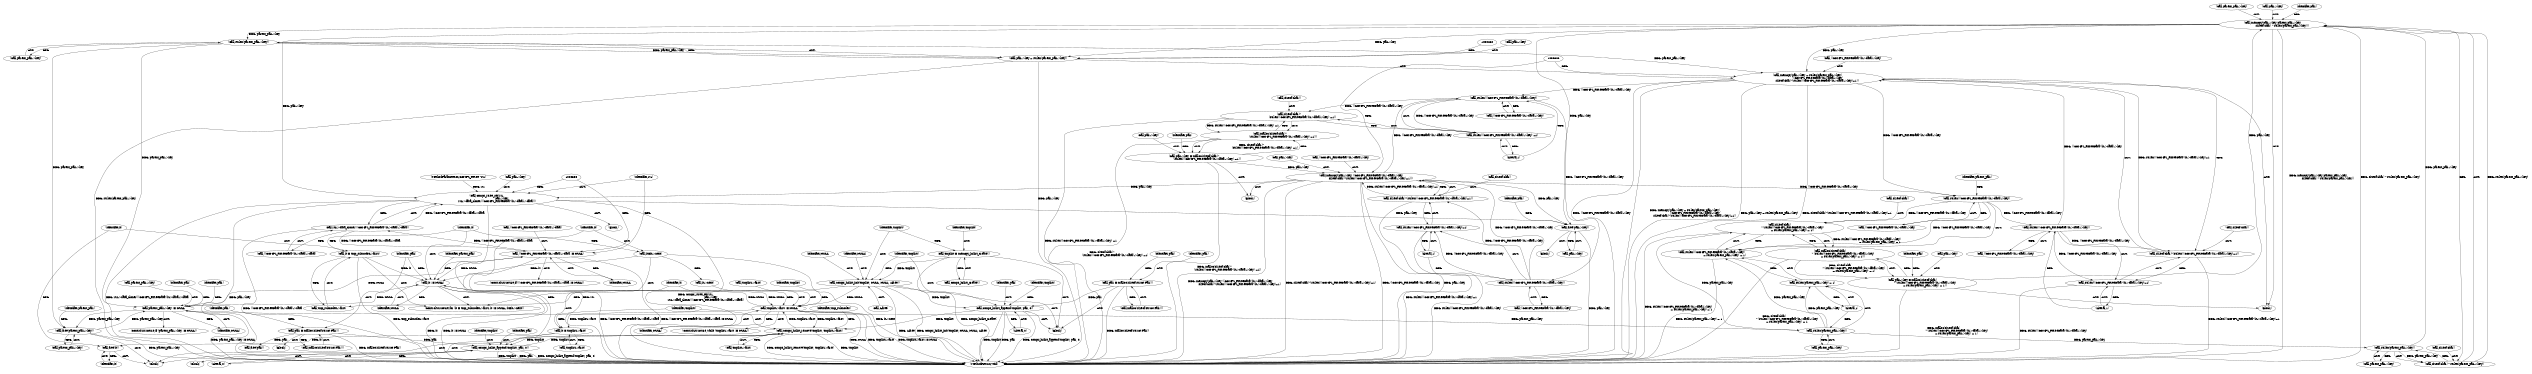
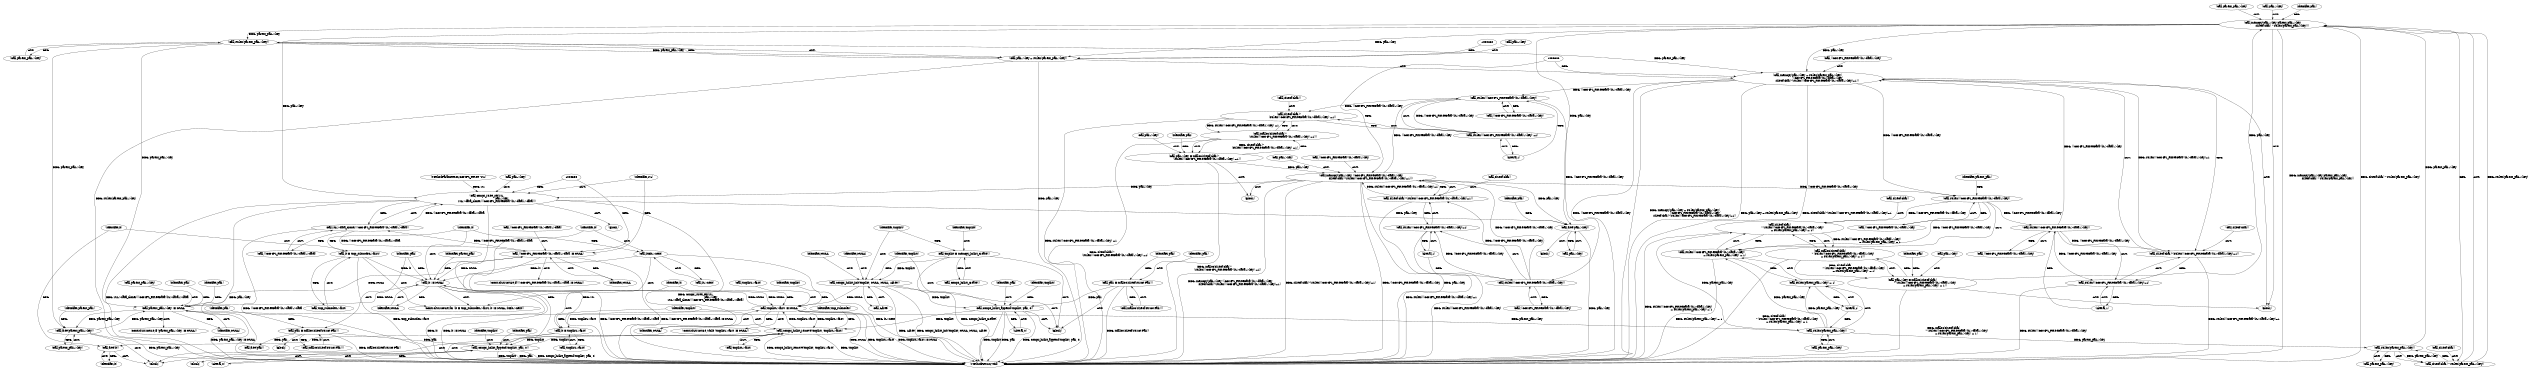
(761, 290) -> (675, 273)
(571, 295) -> (864, 297)
